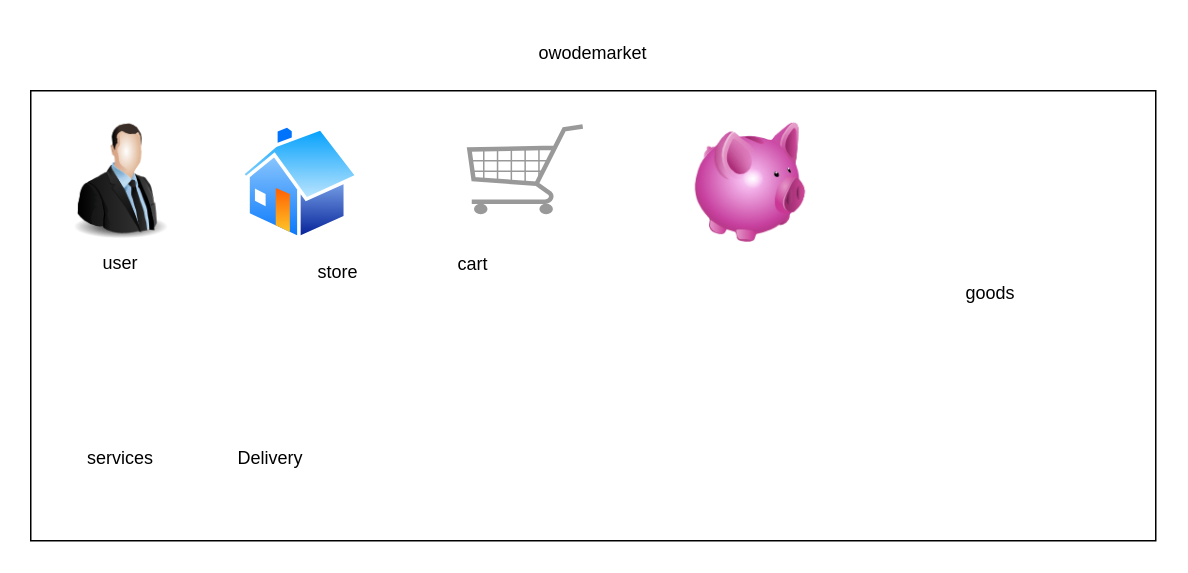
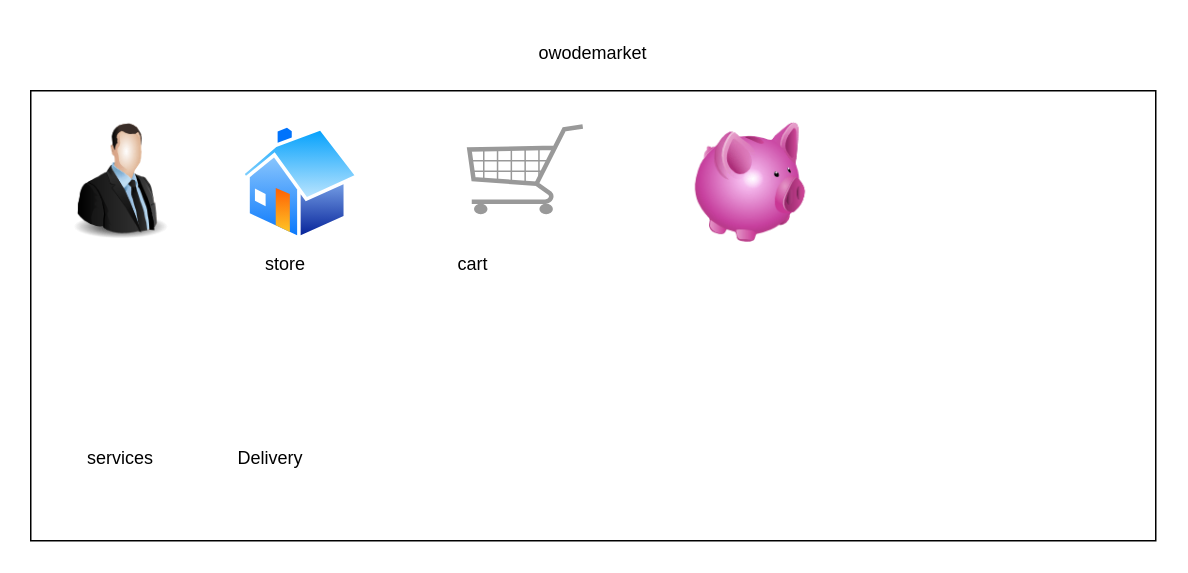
(121, 263) -> none
(338, 272) -> (286, 265)
(991, 293) -> none
